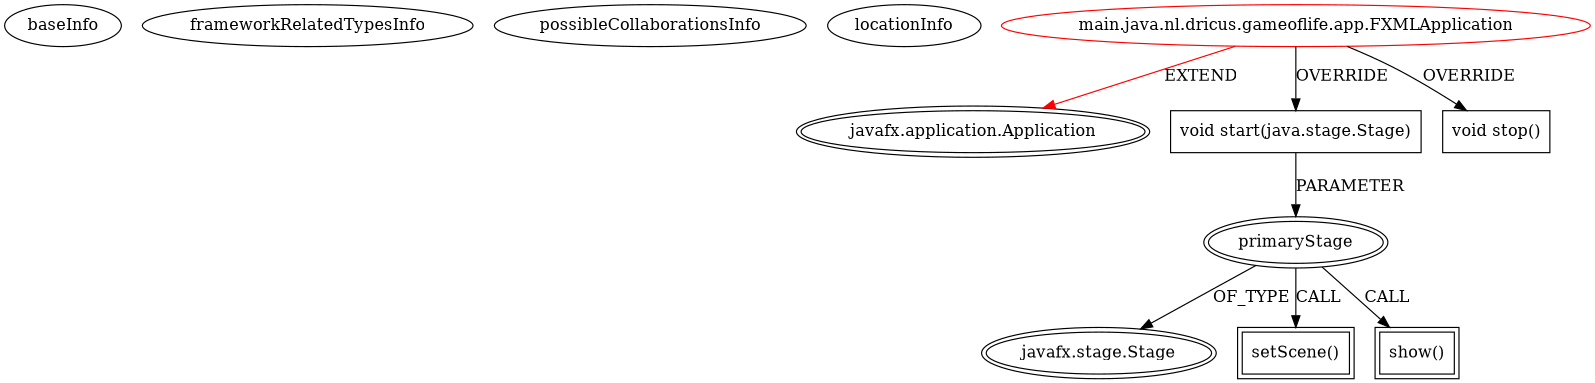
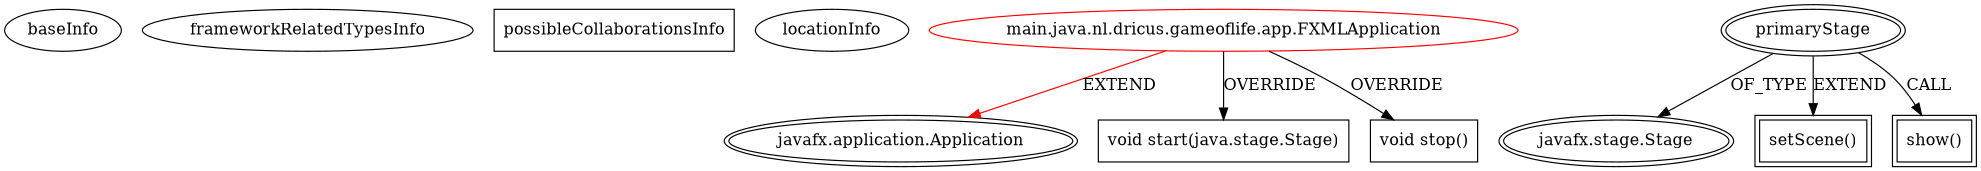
(650, 26) -> (614, 30)
(1296, 179) -> none
(1319, 298) -> (1850, 86)
